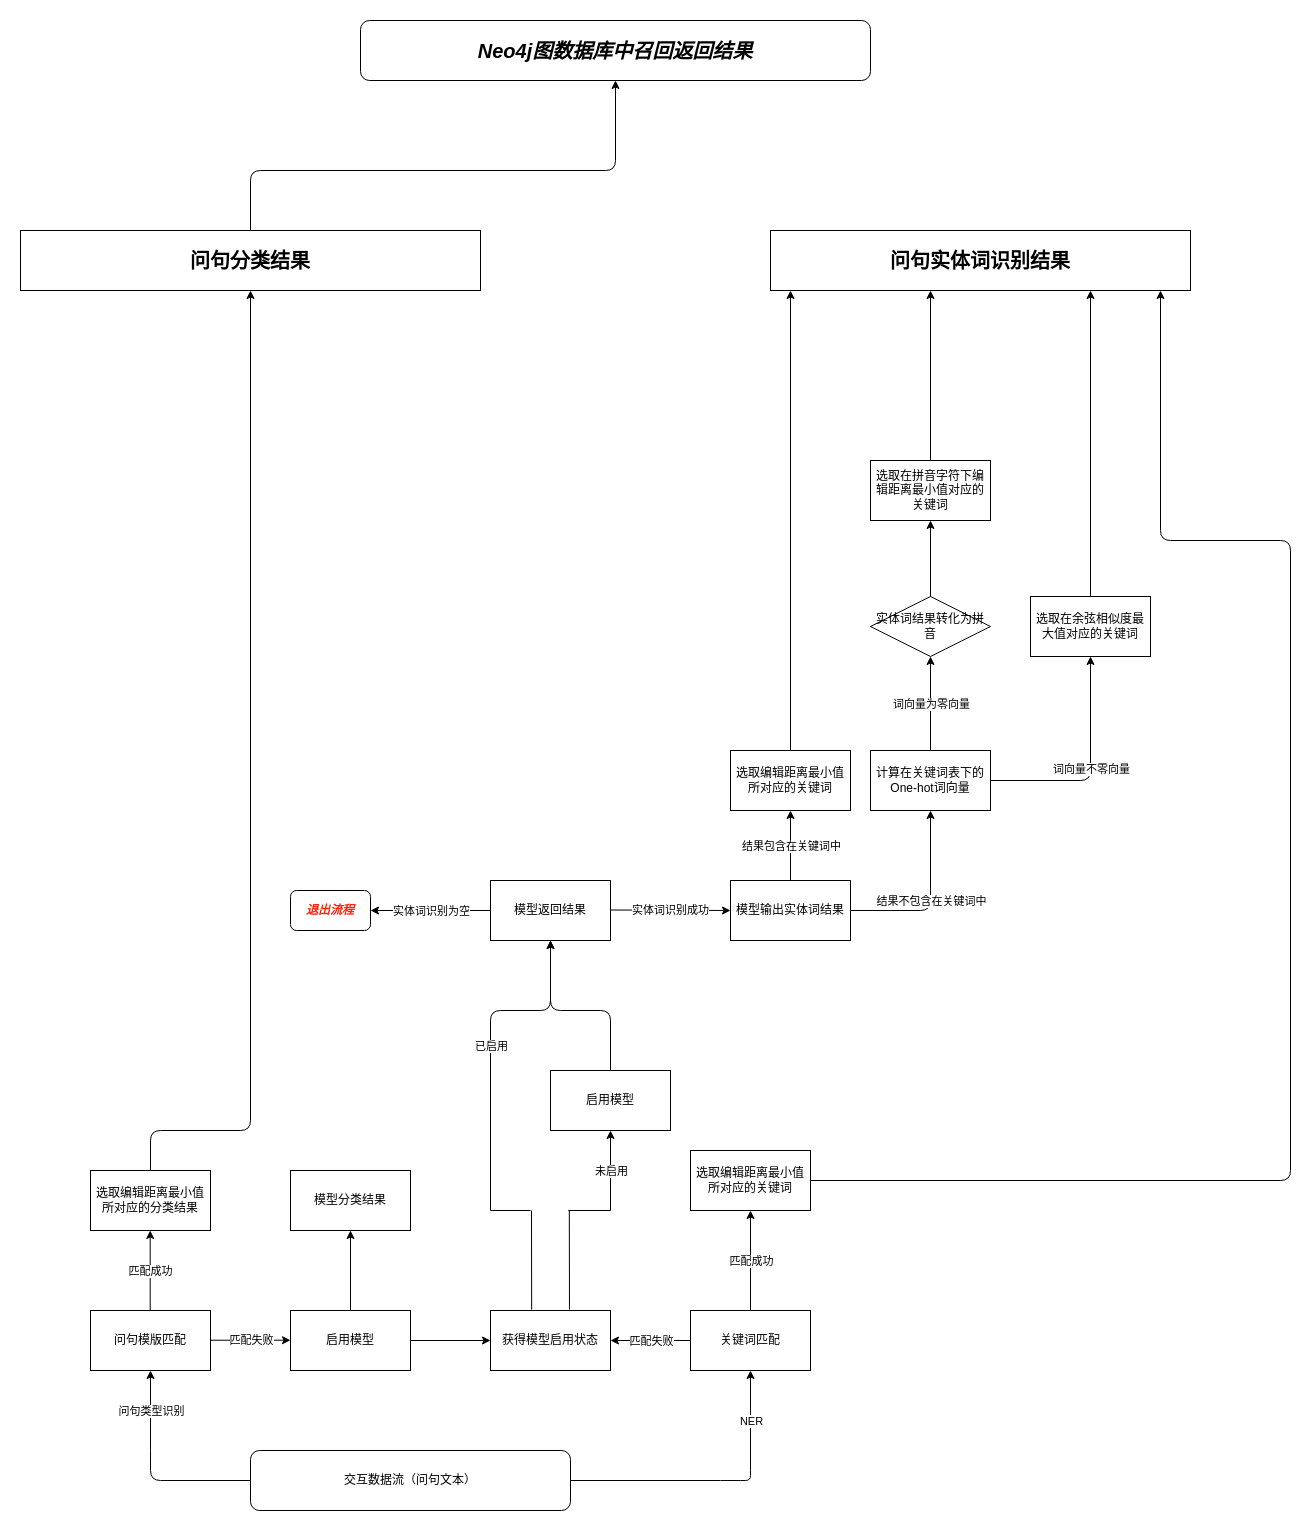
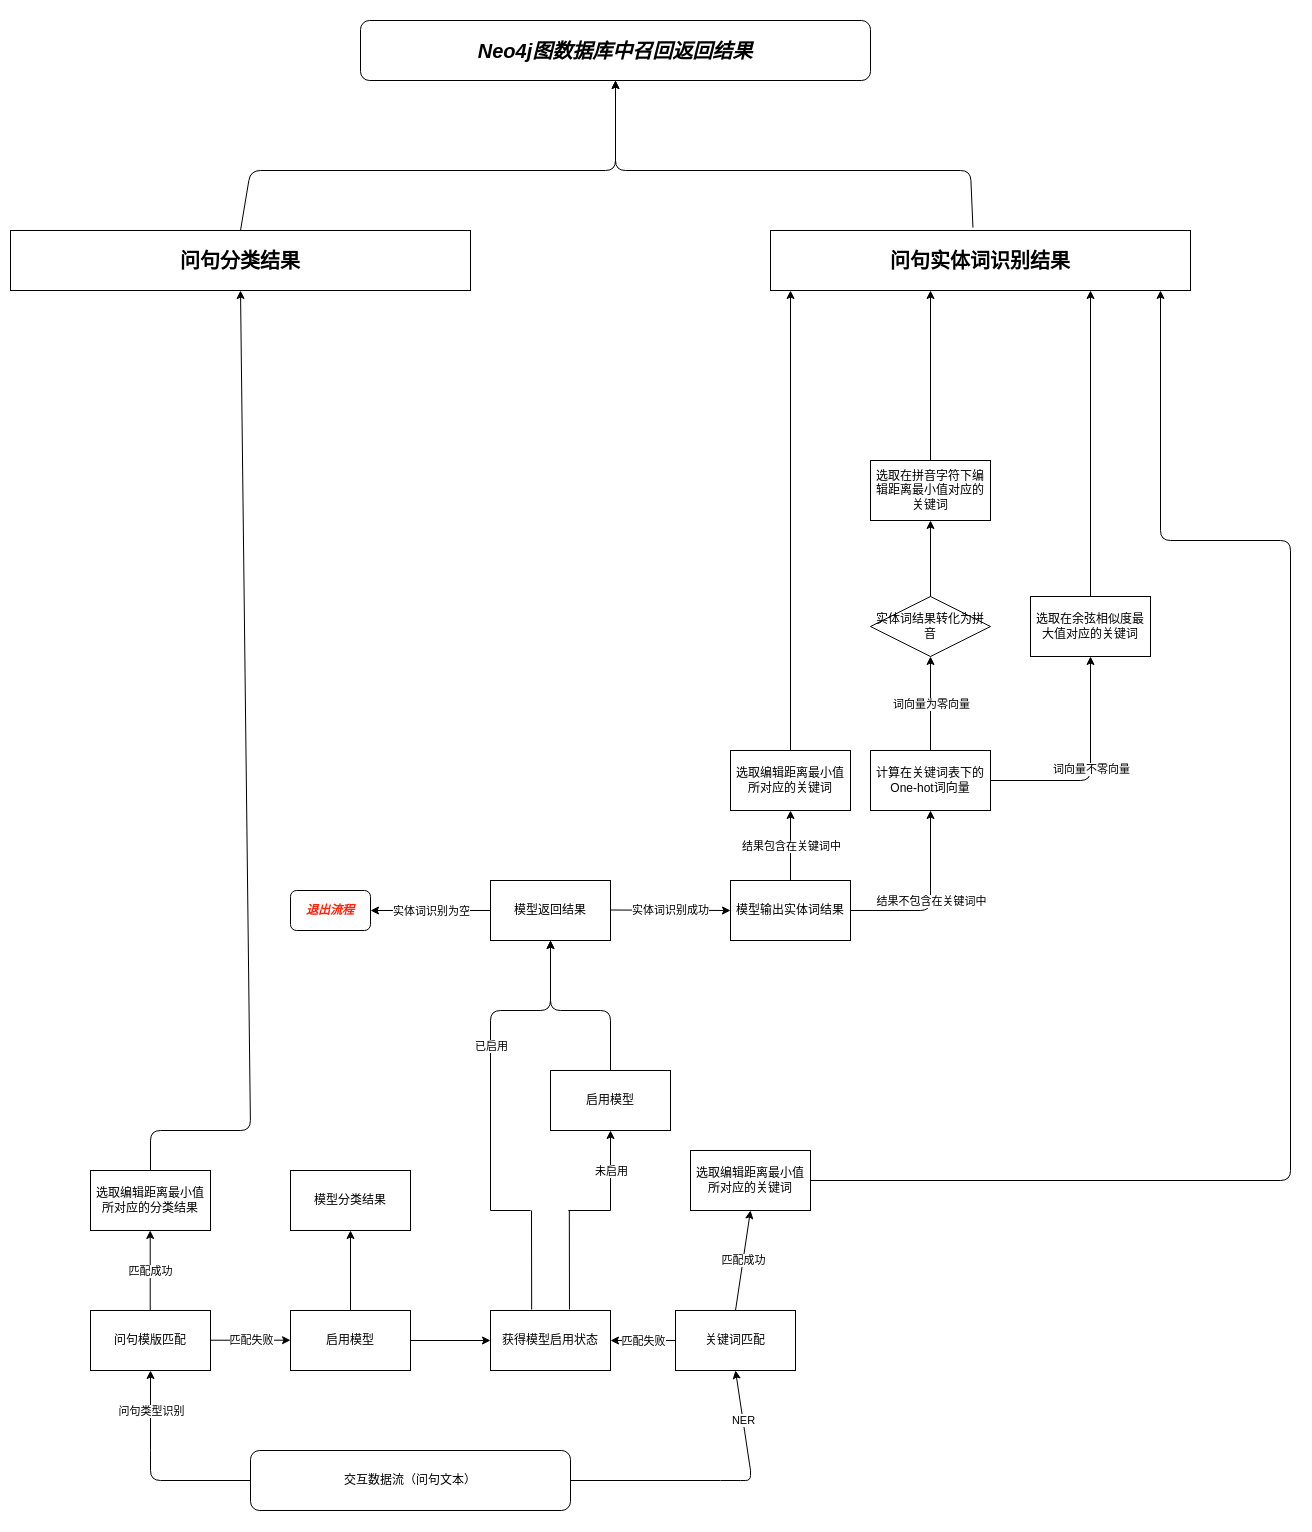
none -> (819, 171)
(251, 261) -> (241, 261)
(751, 1341) -> (736, 1341)
